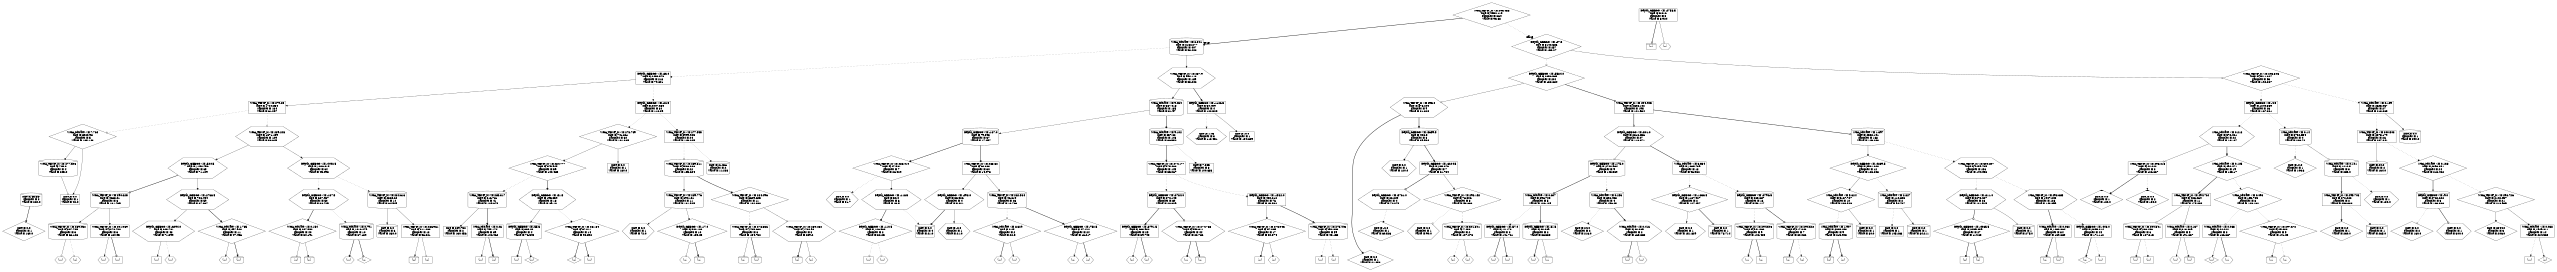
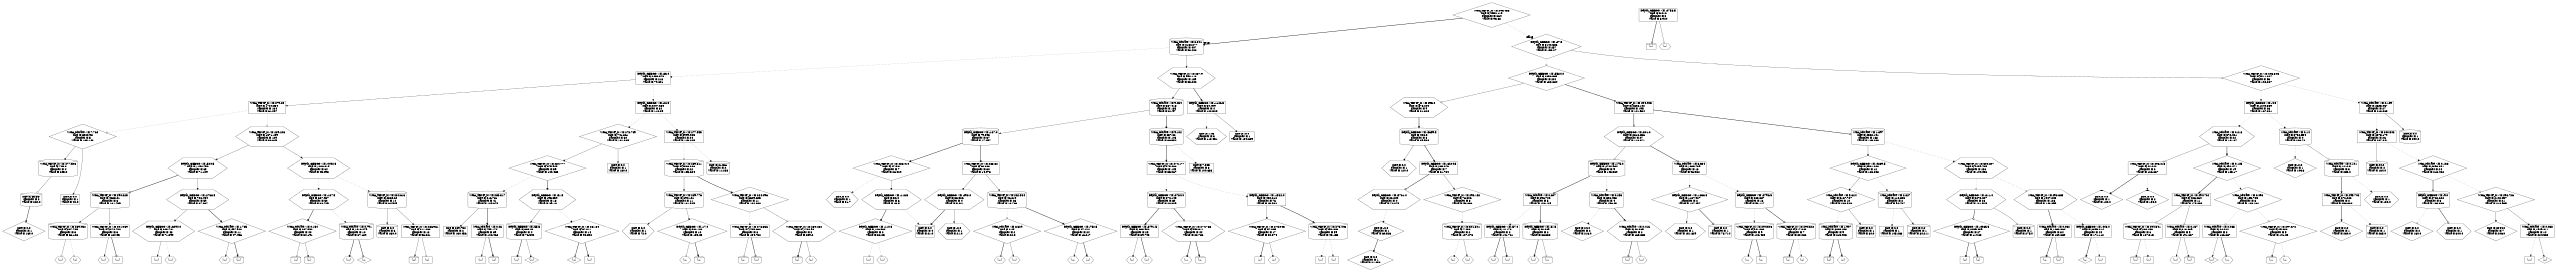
(1353, 174) -> (1376, 245)
(65, 185) -> (44, 184)
(1423, 231) -> none
(2496, 231) -> (2496, 231)
